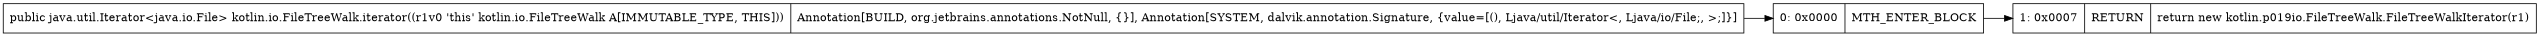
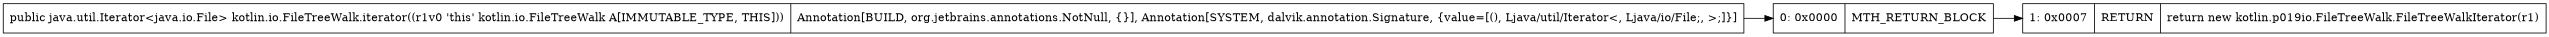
(1914, 18) -> (1919, 18)
